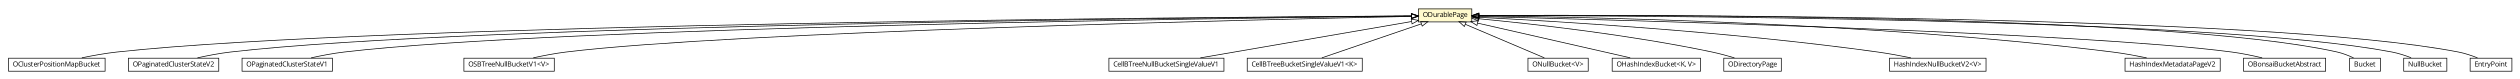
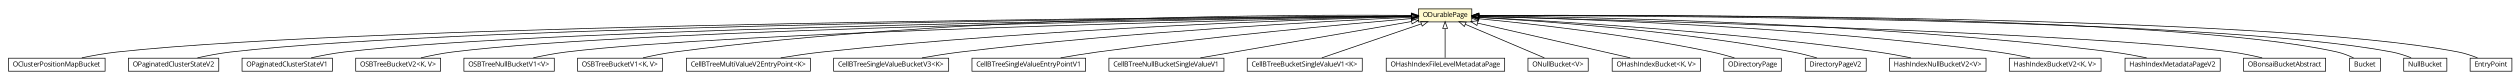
none -> (398, 64)
none -> (620, 64)
none -> (748, 64)
none -> (891, 64)
none -> (1029, 64)
none -> (1445, 64)
none -> (1835, 64)
none -> (2055, 64)
